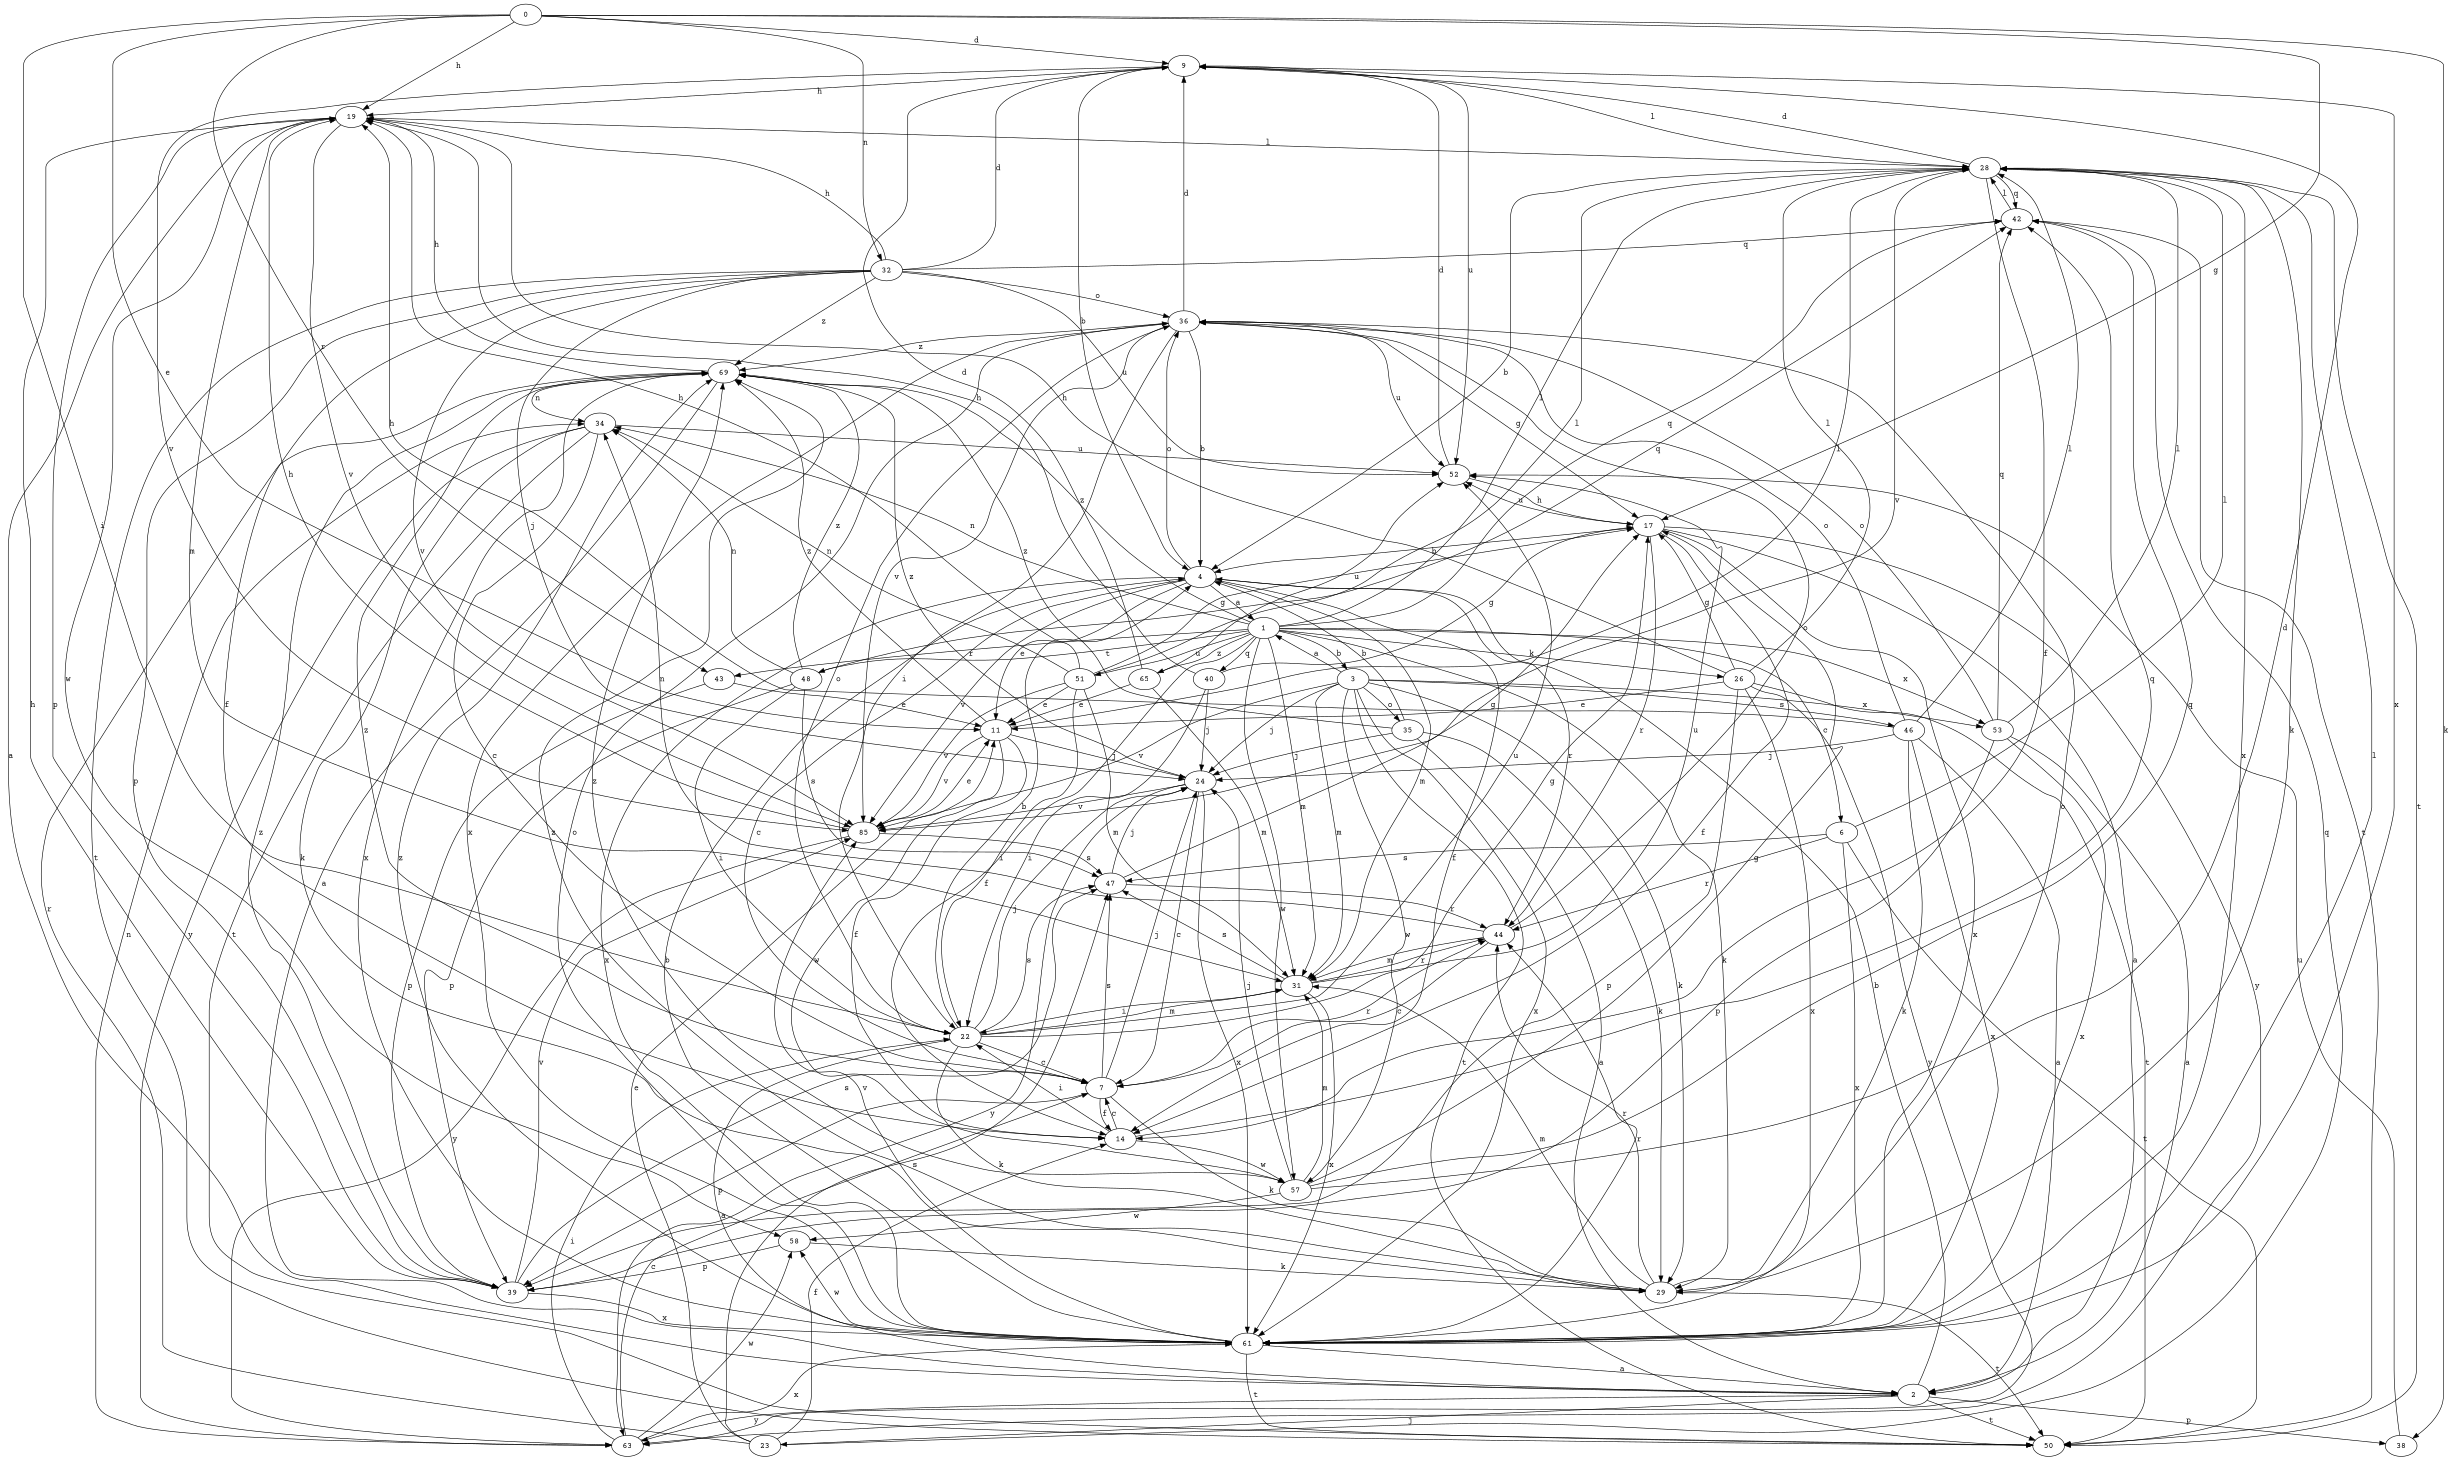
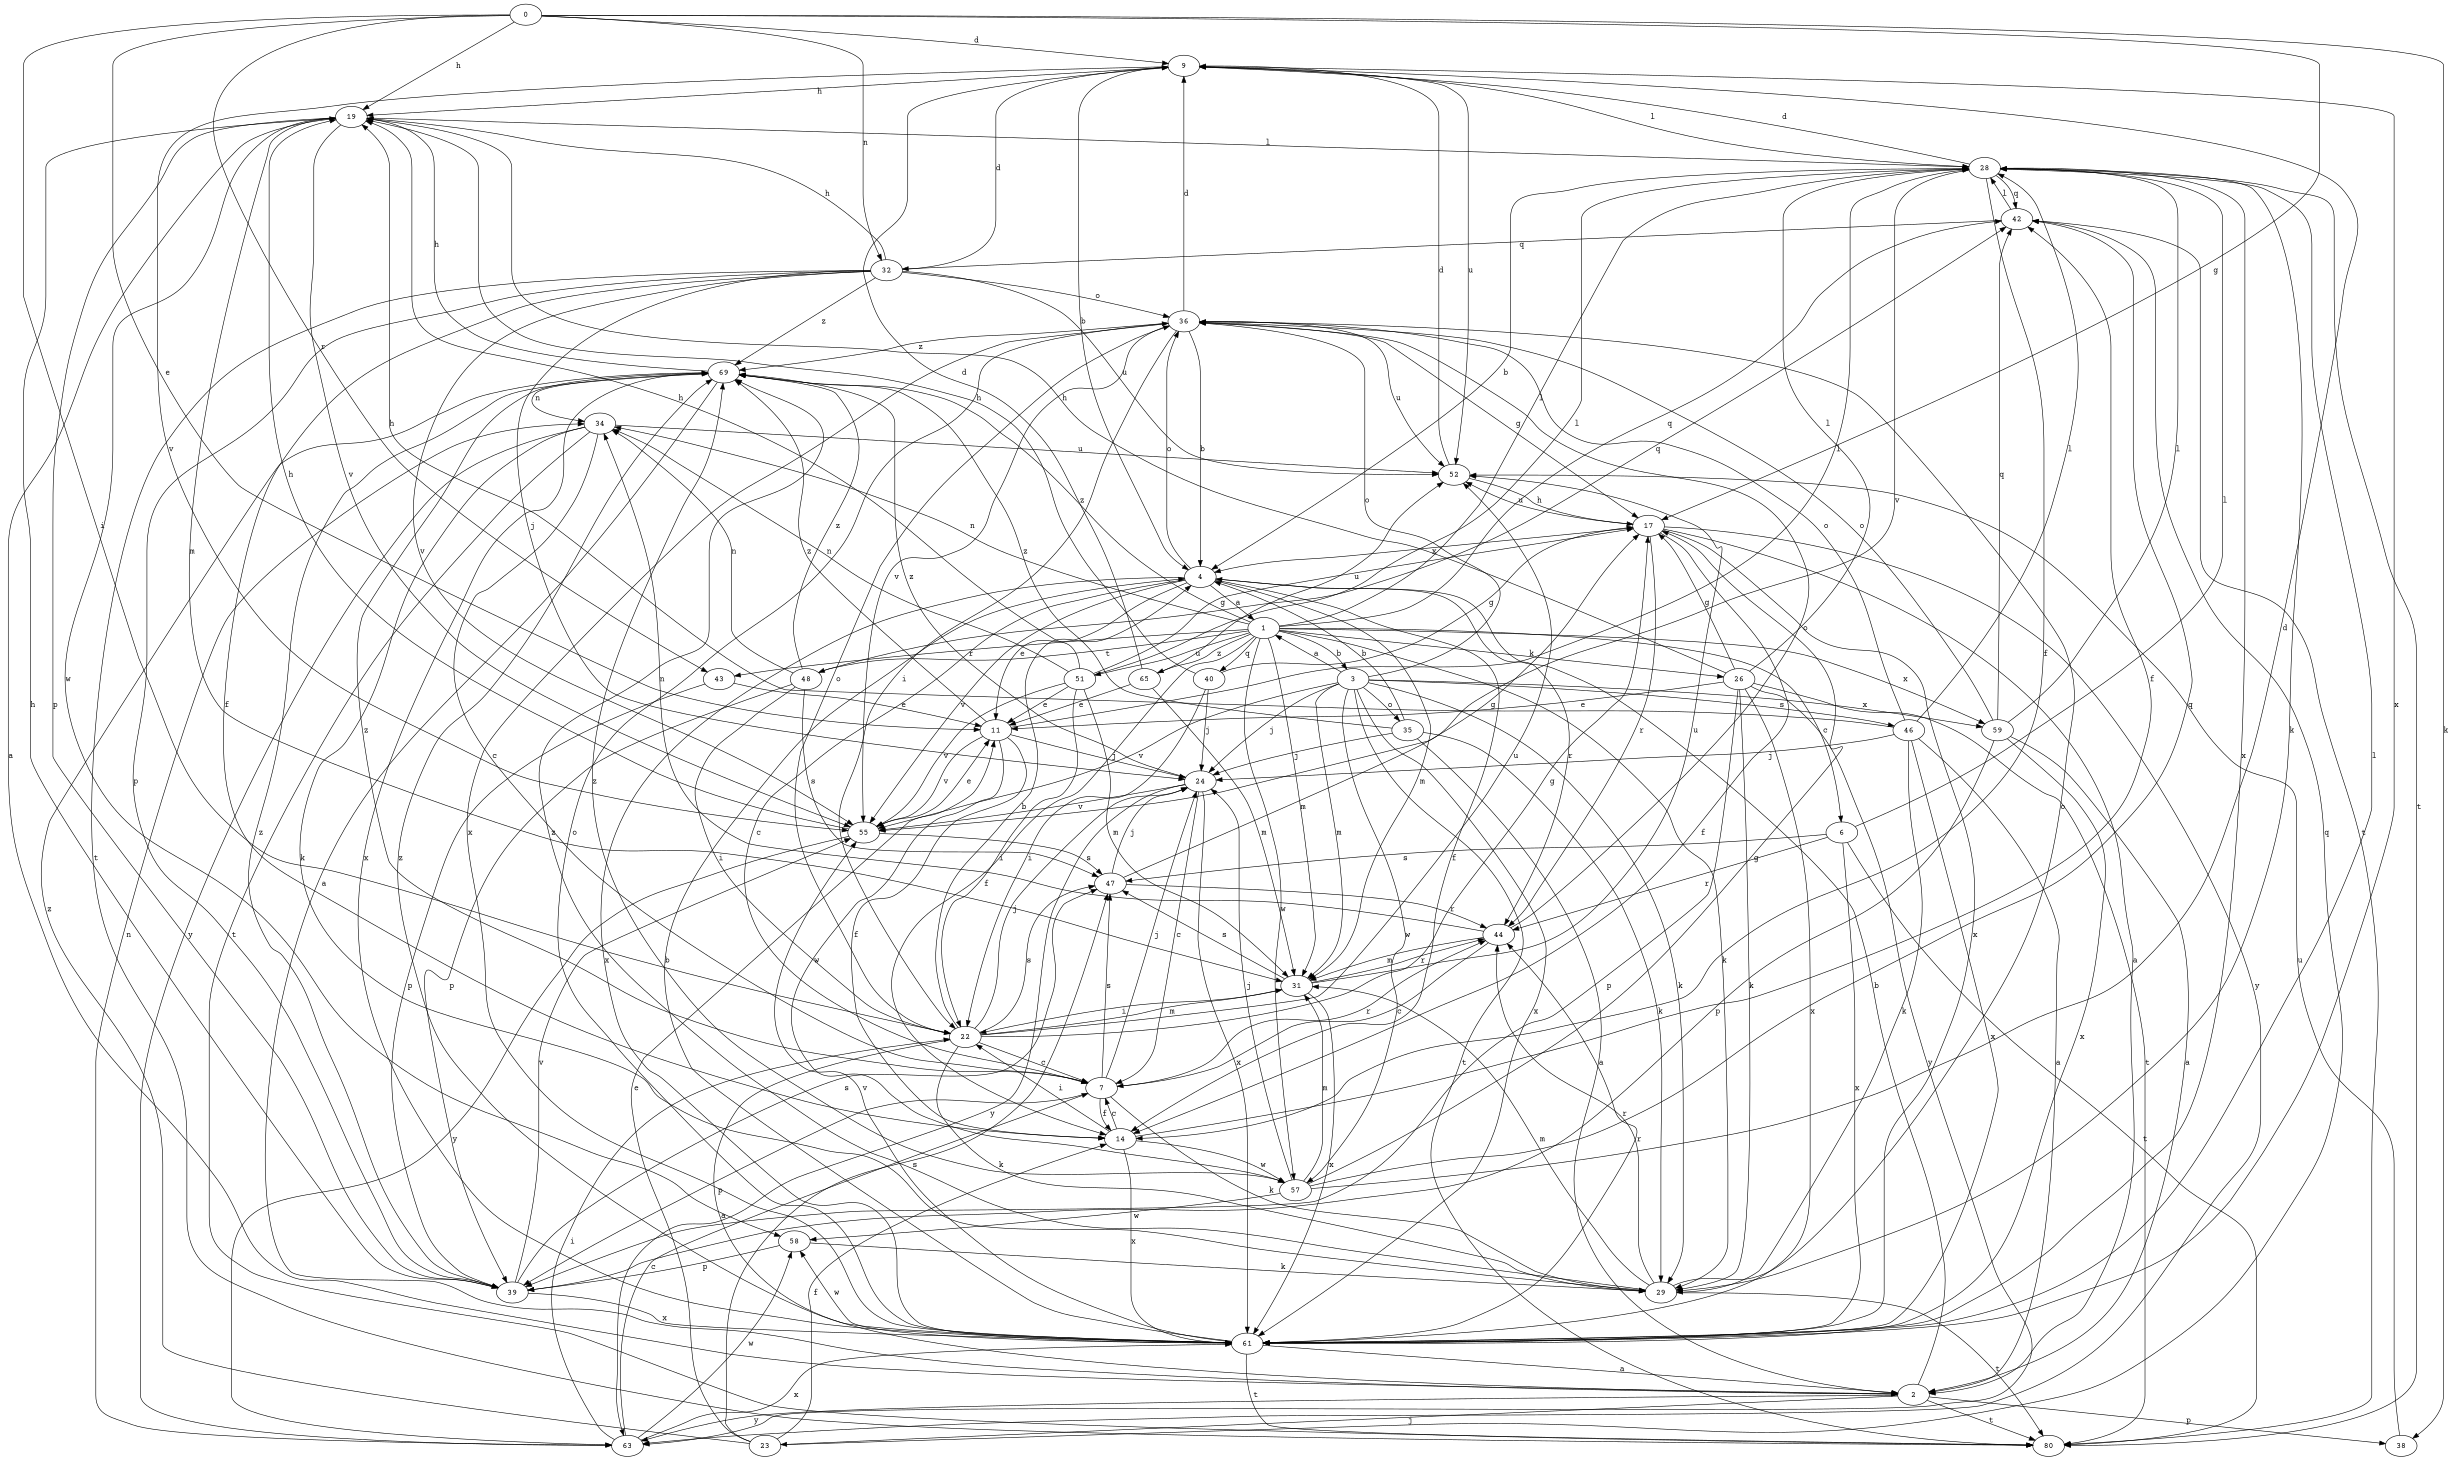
(1449, 256) -> (1455, 245)
none -> (1370, 518)
(1434, 551) -> (1434, 551)
(2152, 679) -> (2152, 679)
(1998, 730) -> (1998, 730)
(864, 832) -> (864, 832)
(50, 909) -> (50, 909)
none -> (1749, 1010)
none -> (1131, 1280)
(2049, 1446) -> (2049, 1446)
